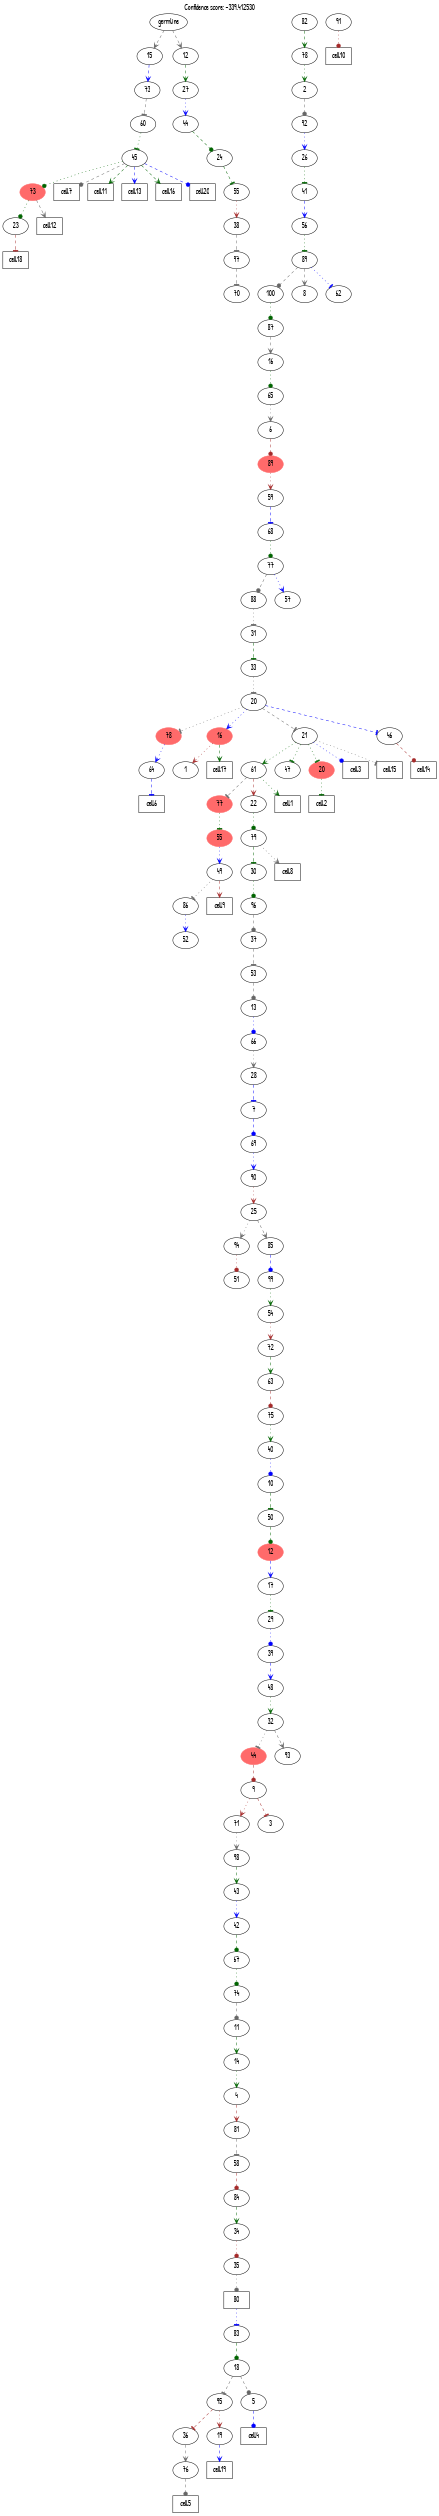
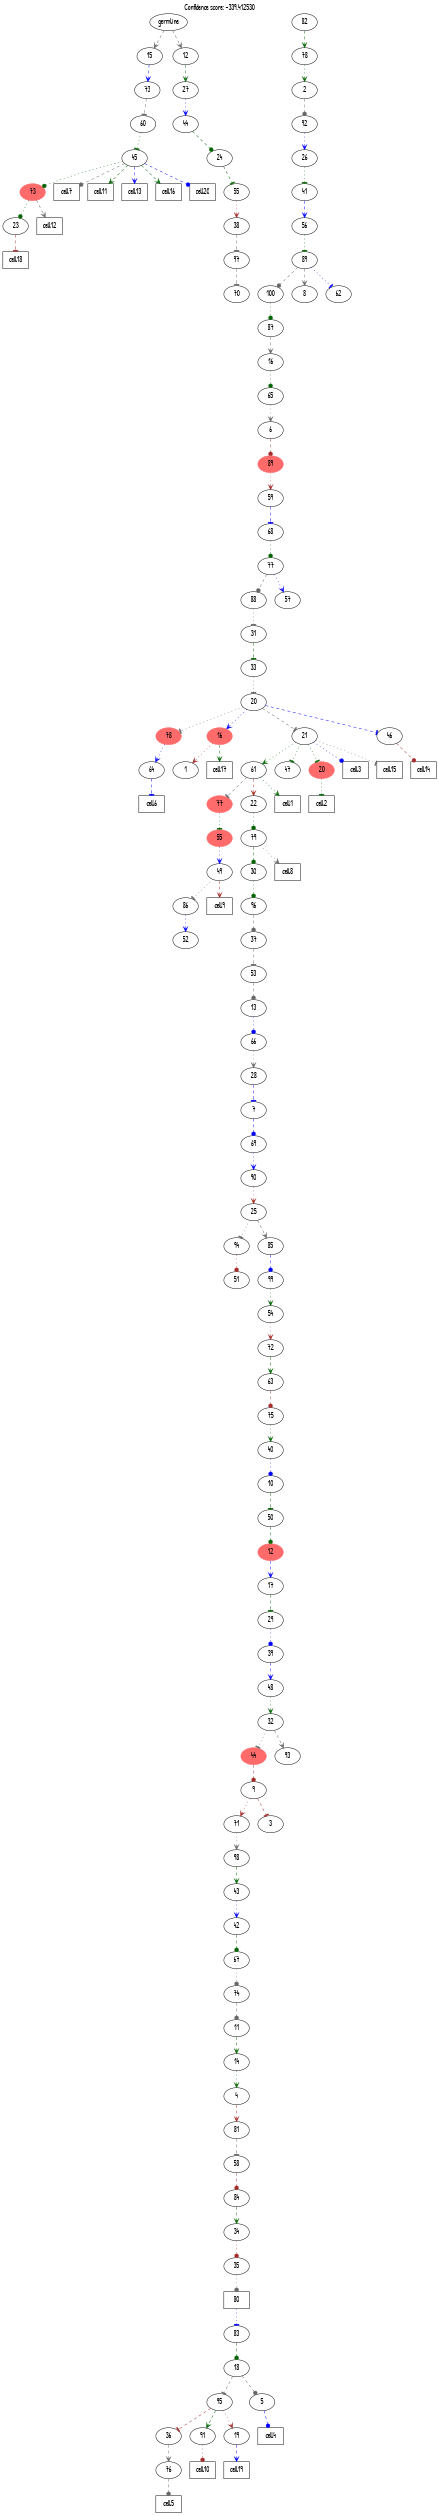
(254, 854) -> (254, 853)
(246, 1227) -> (246, 1228)
(271, 1602) -> (271, 1602)
(237, 1975) -> (237, 1975)
none -> (212, 2417)
